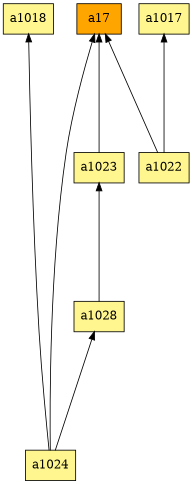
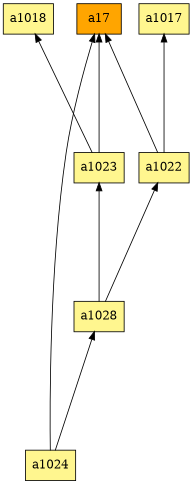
(35, 246) -> (66, 97)
none -> (130, 246)
